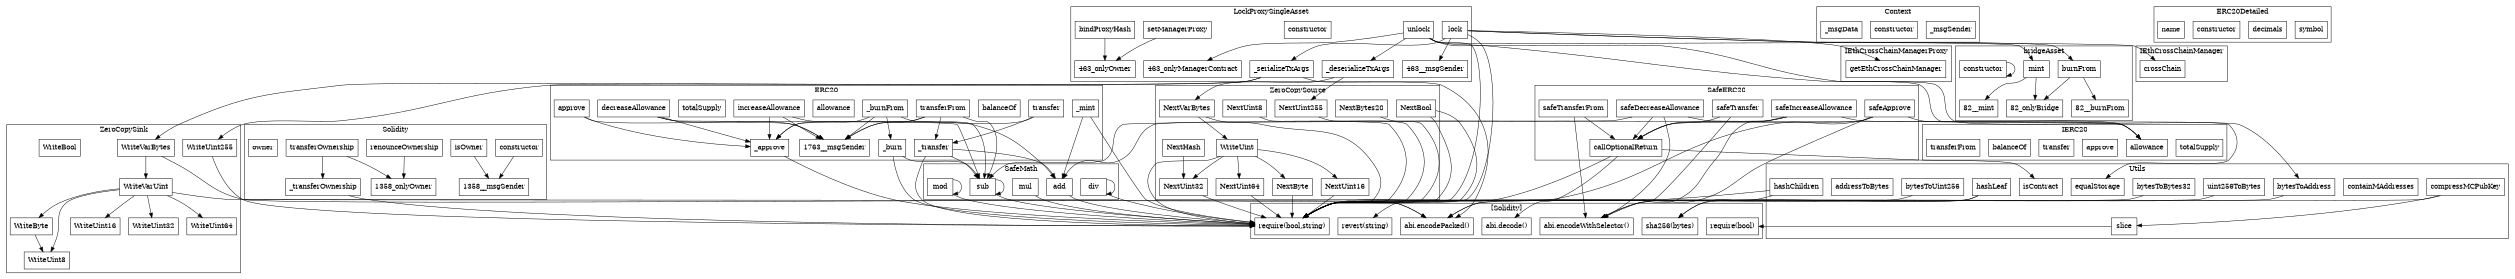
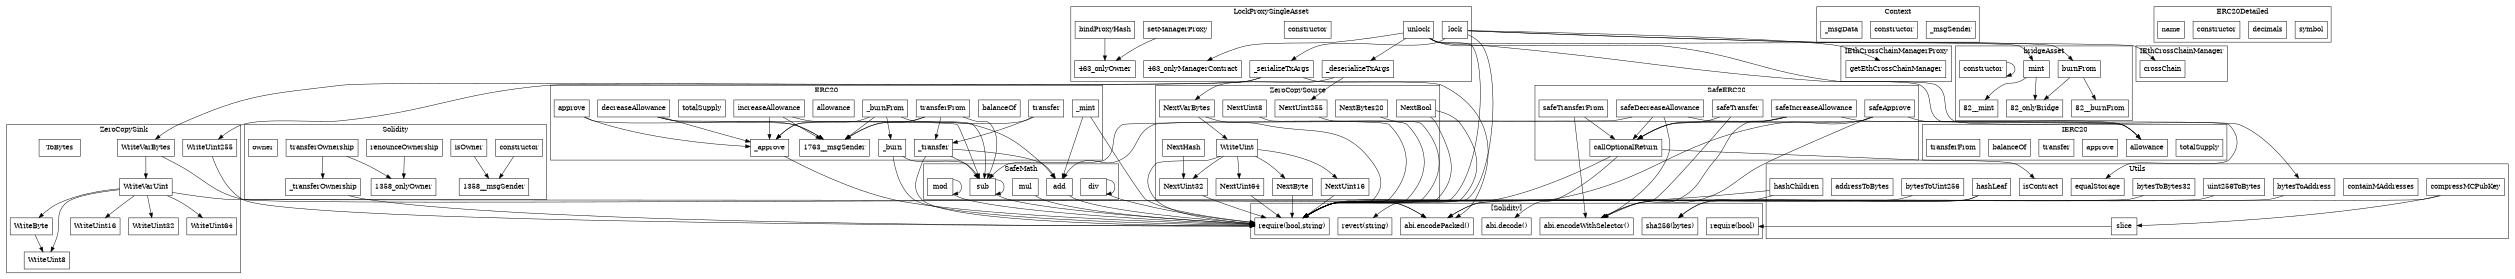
(1435, 69) -> none
(60, 148) -> (60, 148)
